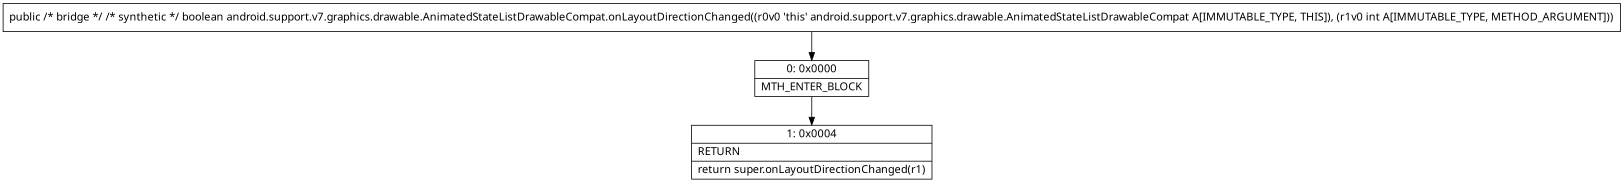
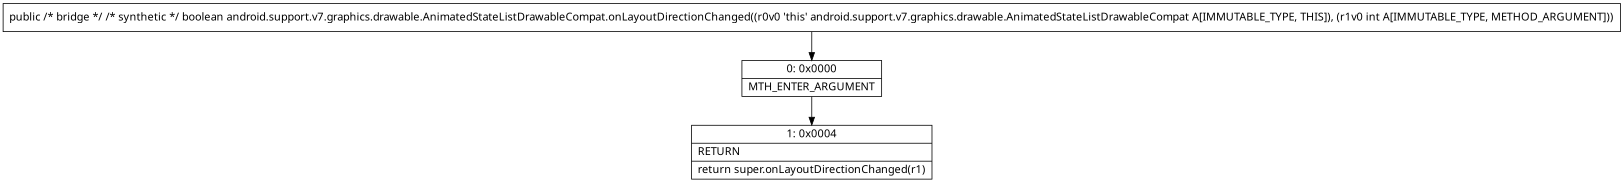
(812, 87) -> (812, 87)
